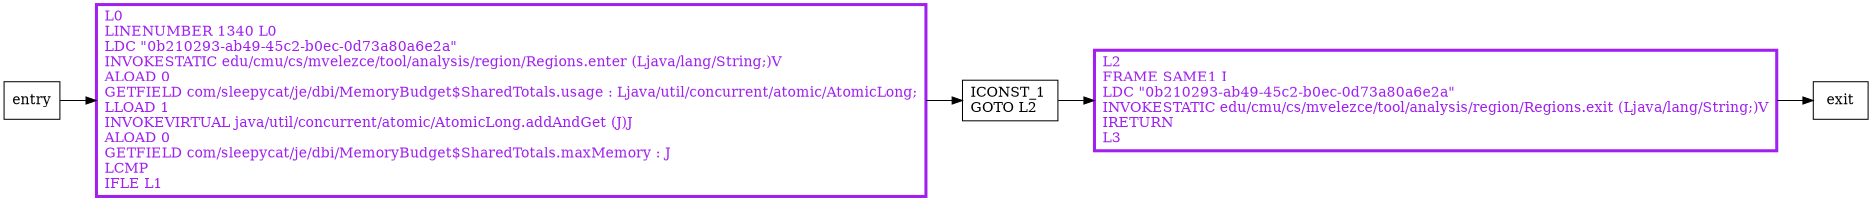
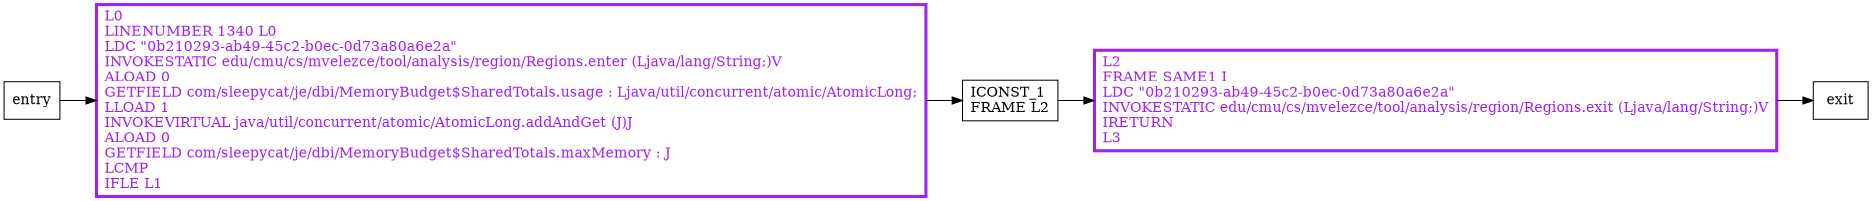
(1010, 101) -> (1010, 101)
